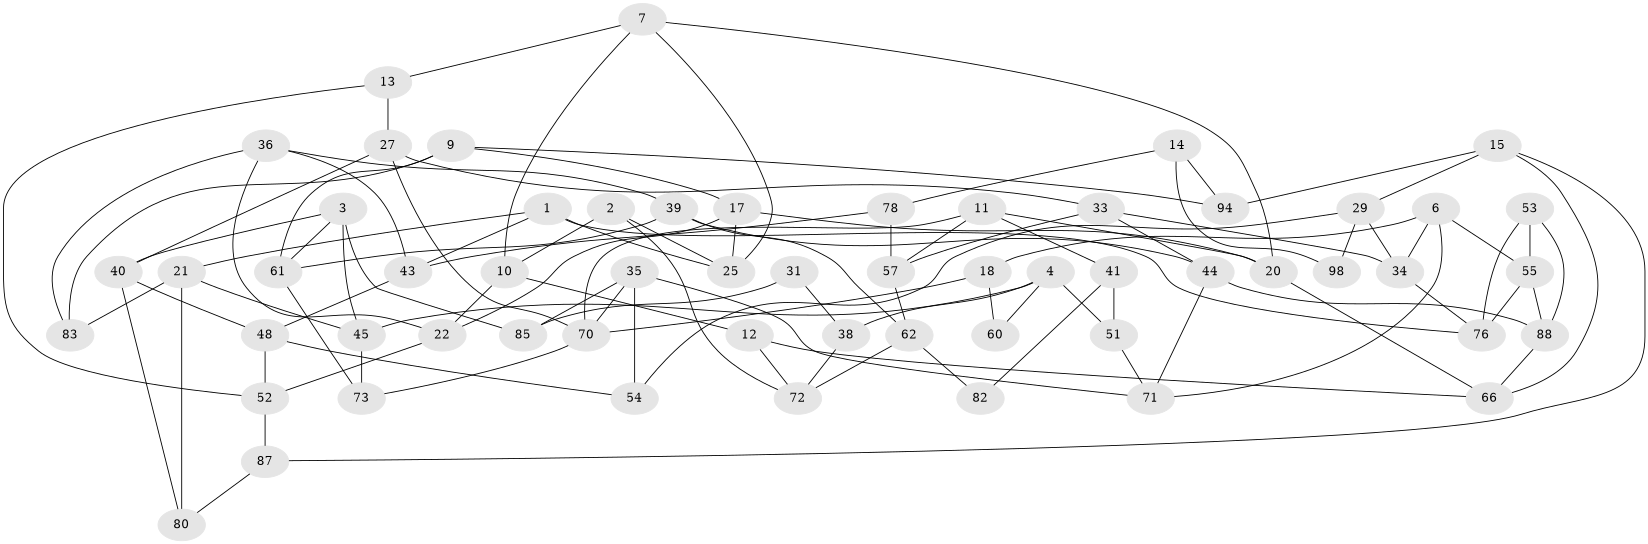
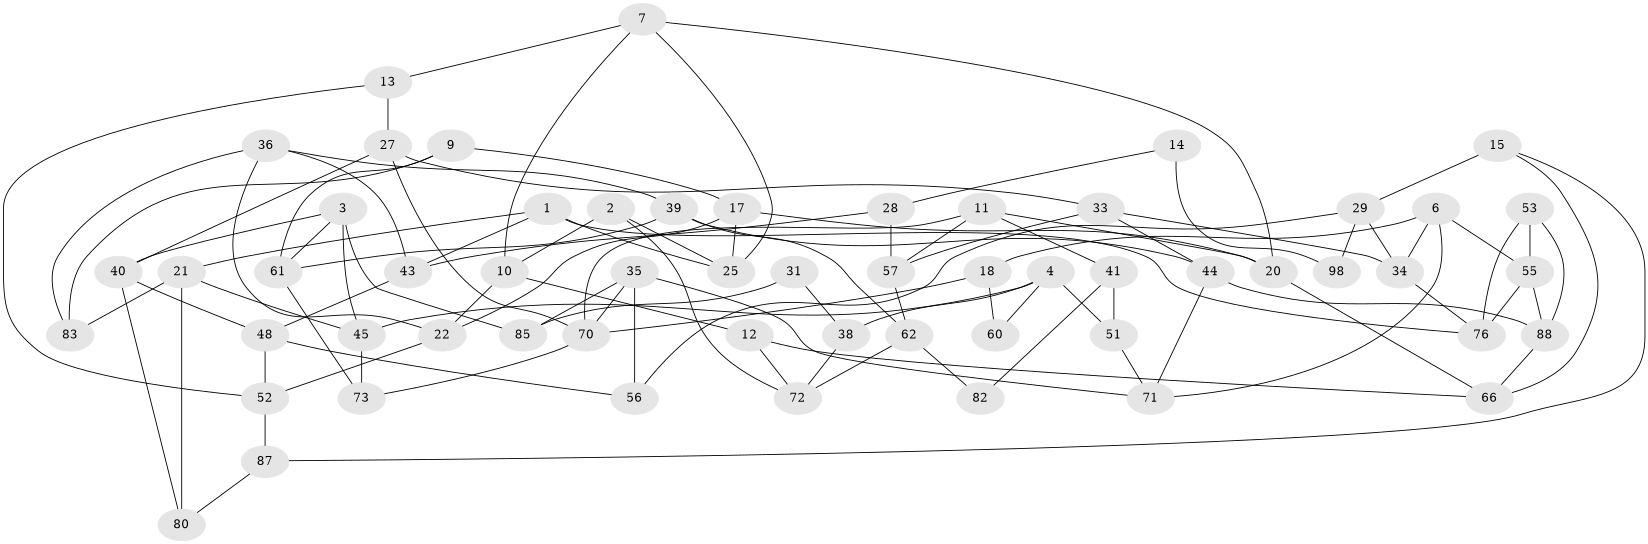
(891, 209) -> (891, 209)
(1225, 209) -> none
(635, 399) -> (635, 399)
